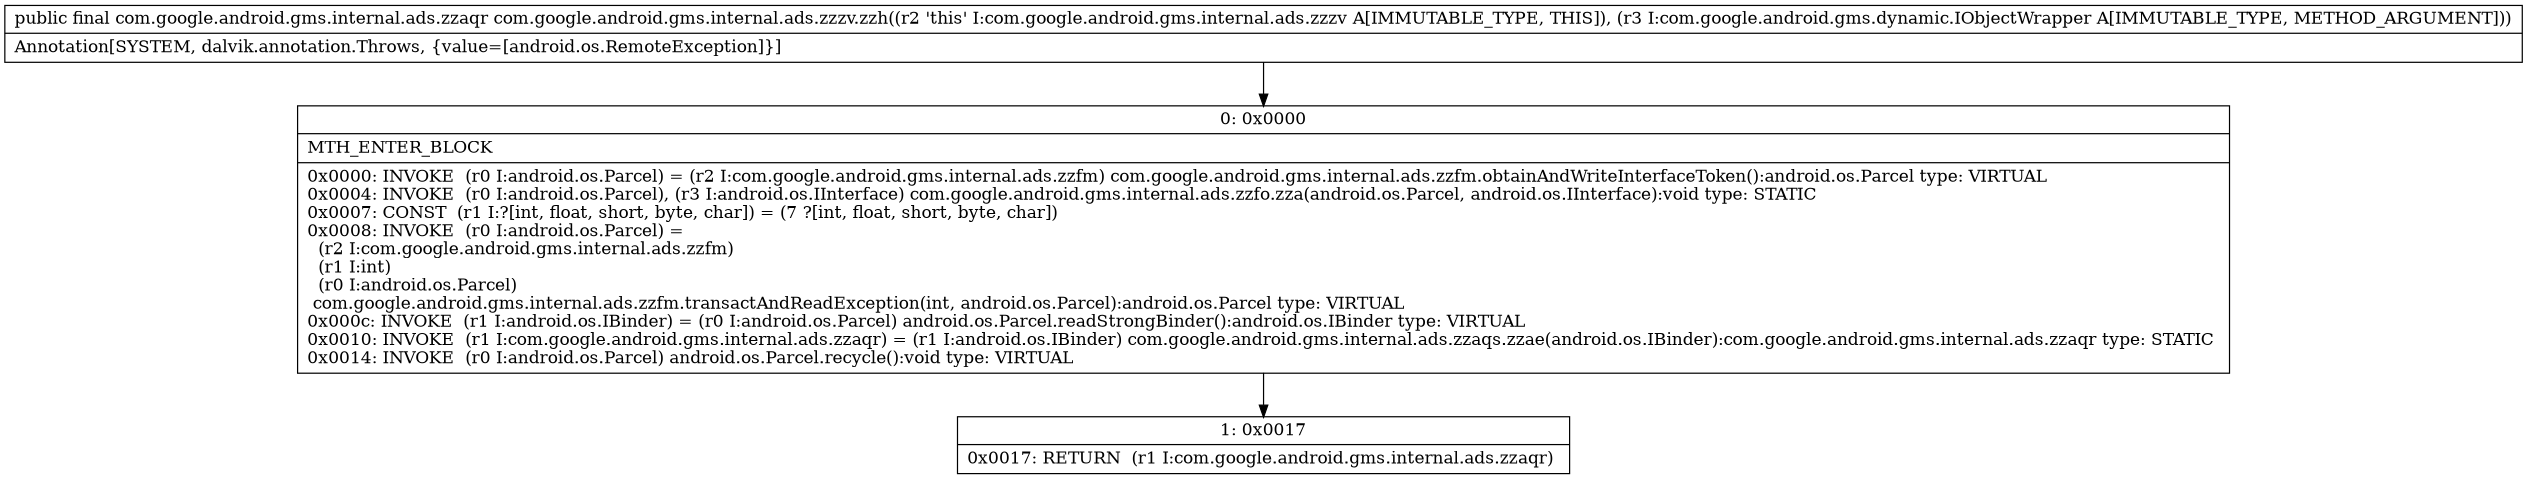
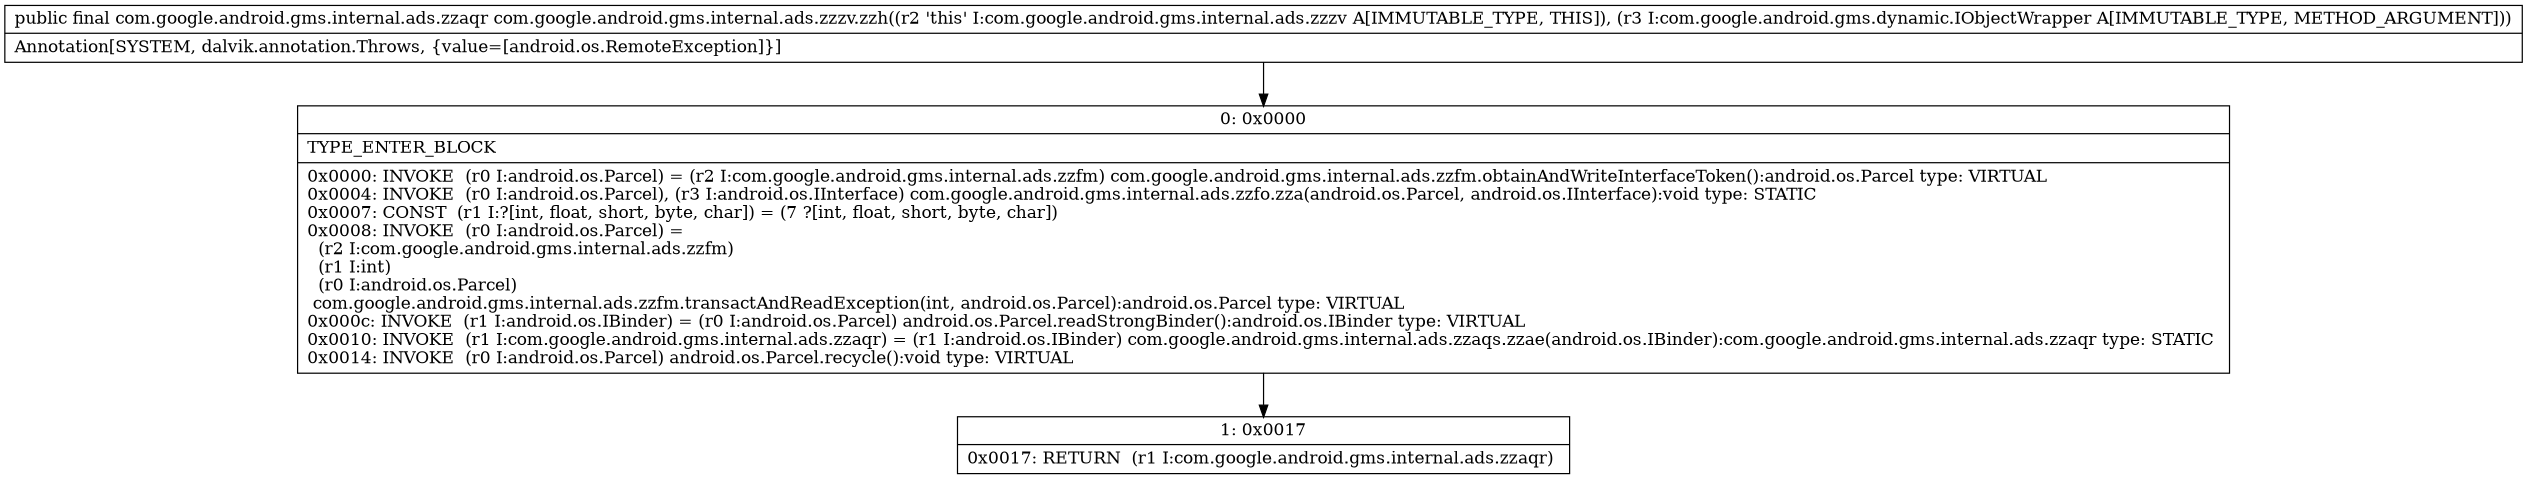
(400, 148) -> (402, 148)
